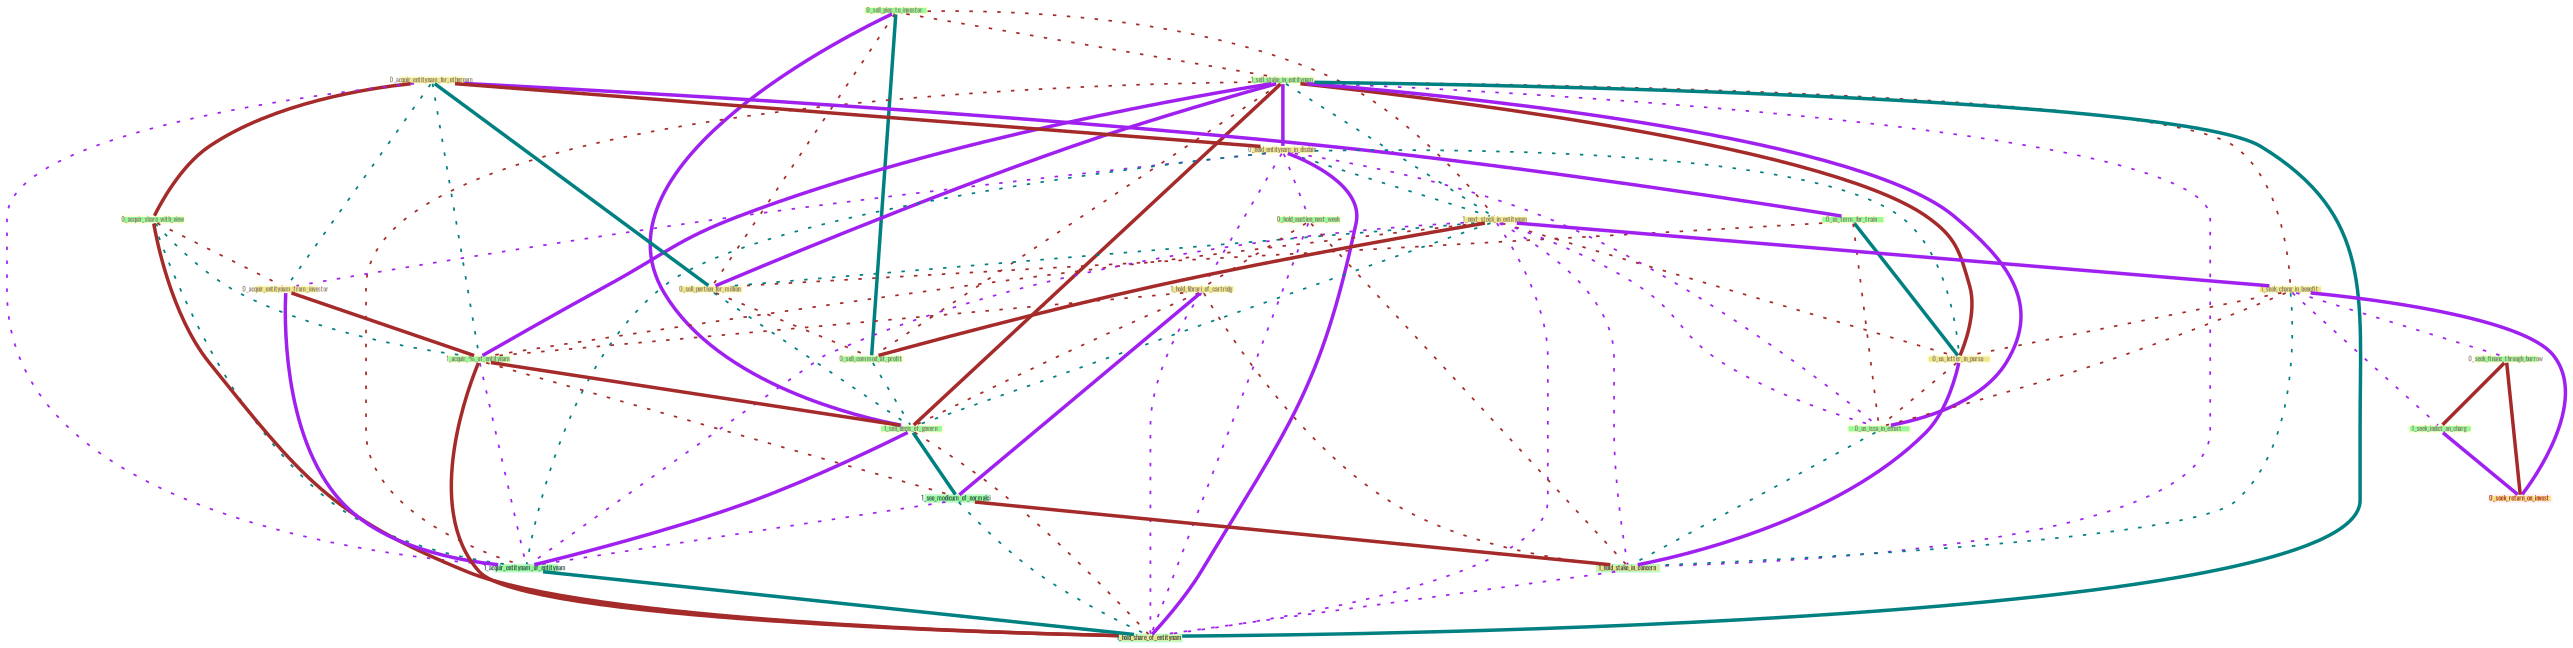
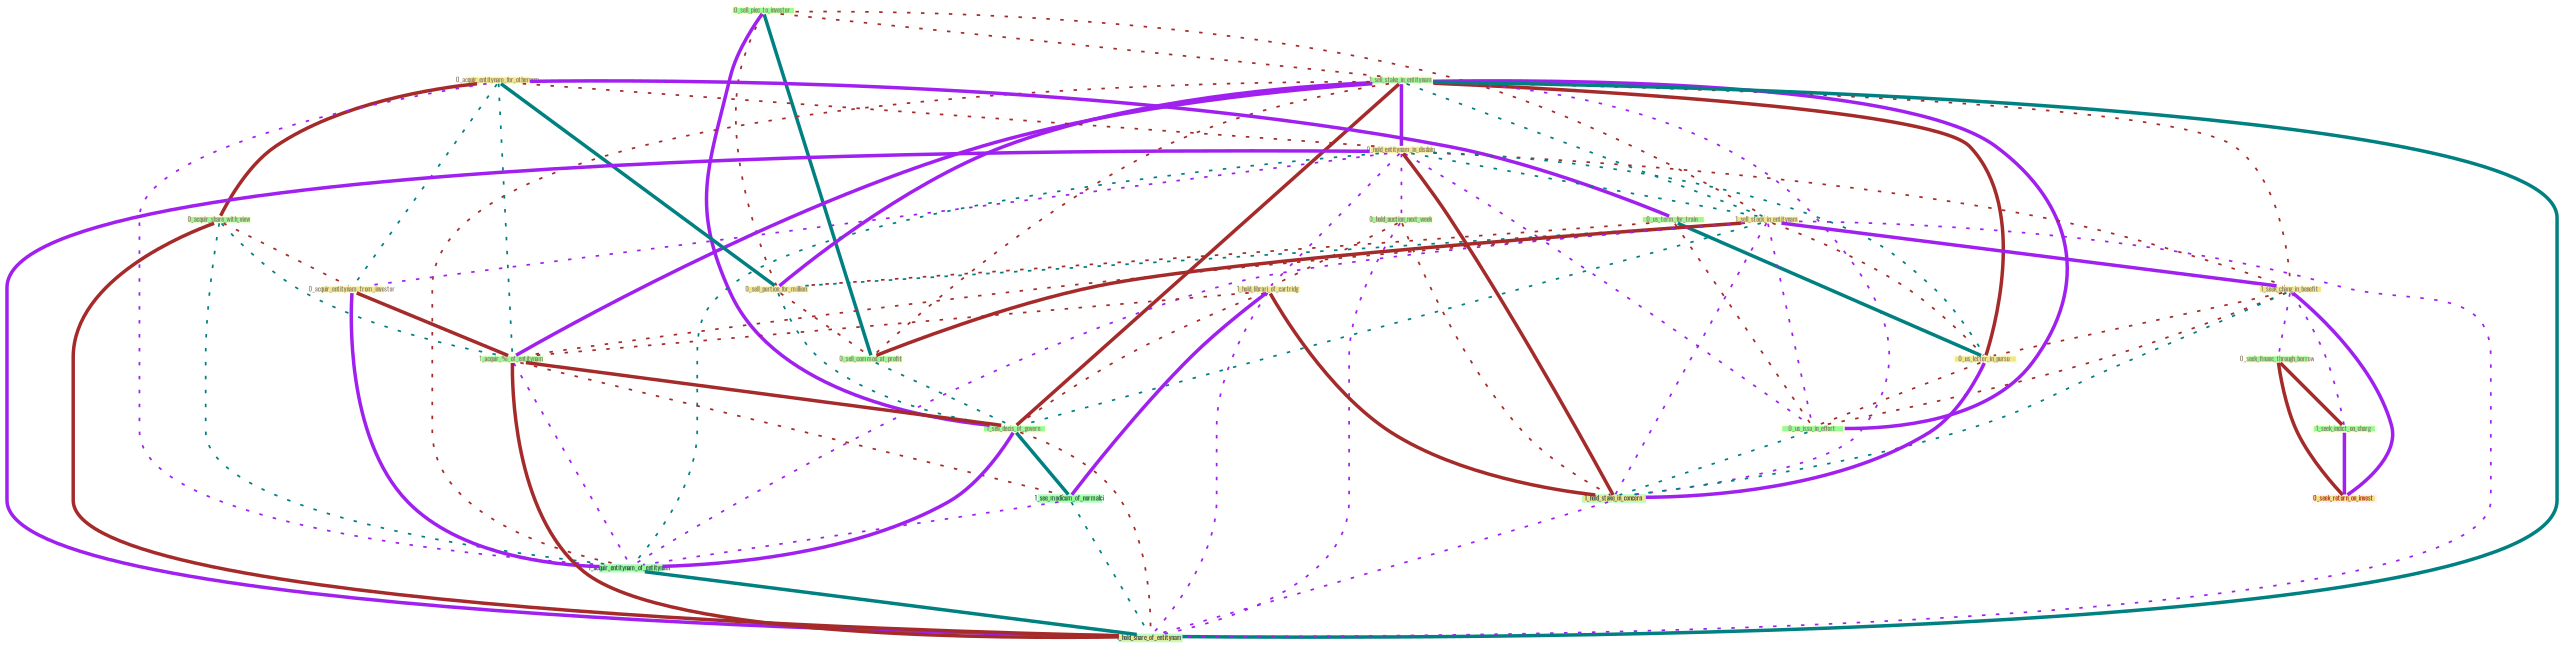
(858, 115) -> (950, 115)
none -> (1864, 189)
(1496, 220) -> (1767, 220)
(1368, 485) -> (1404, 440)
(1293, 533) -> (1514, 321)
